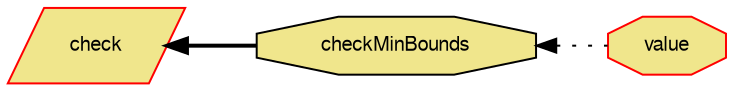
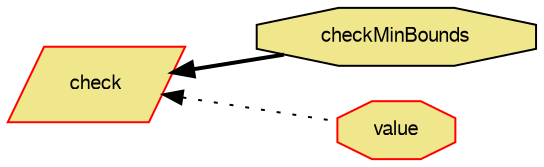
(582, 46) -> (260, 109)
